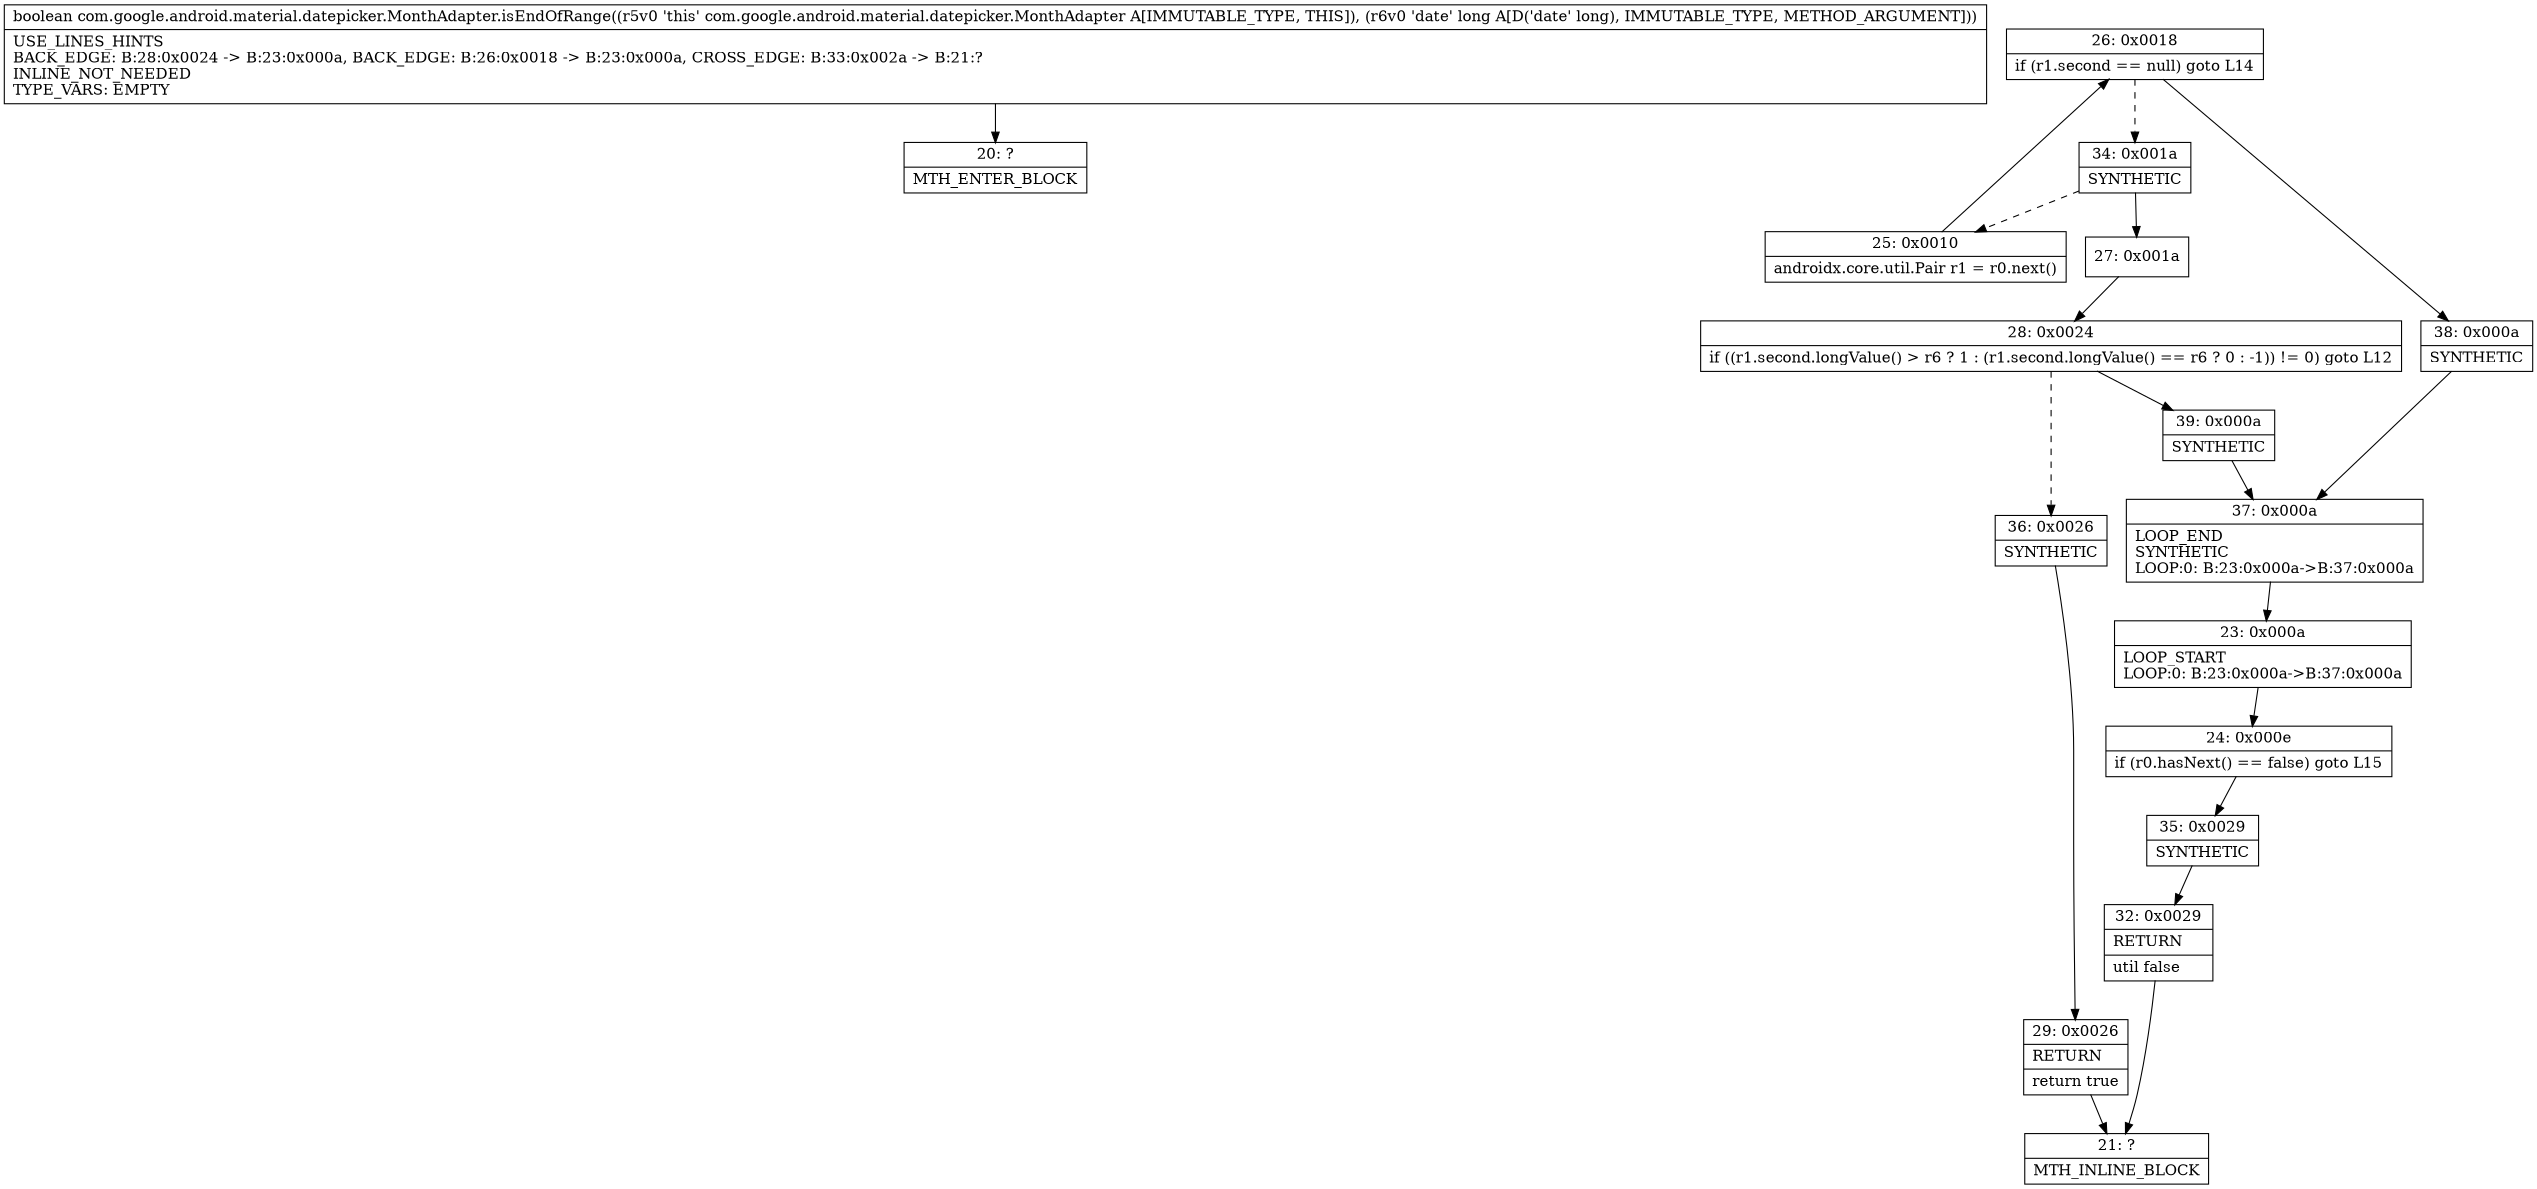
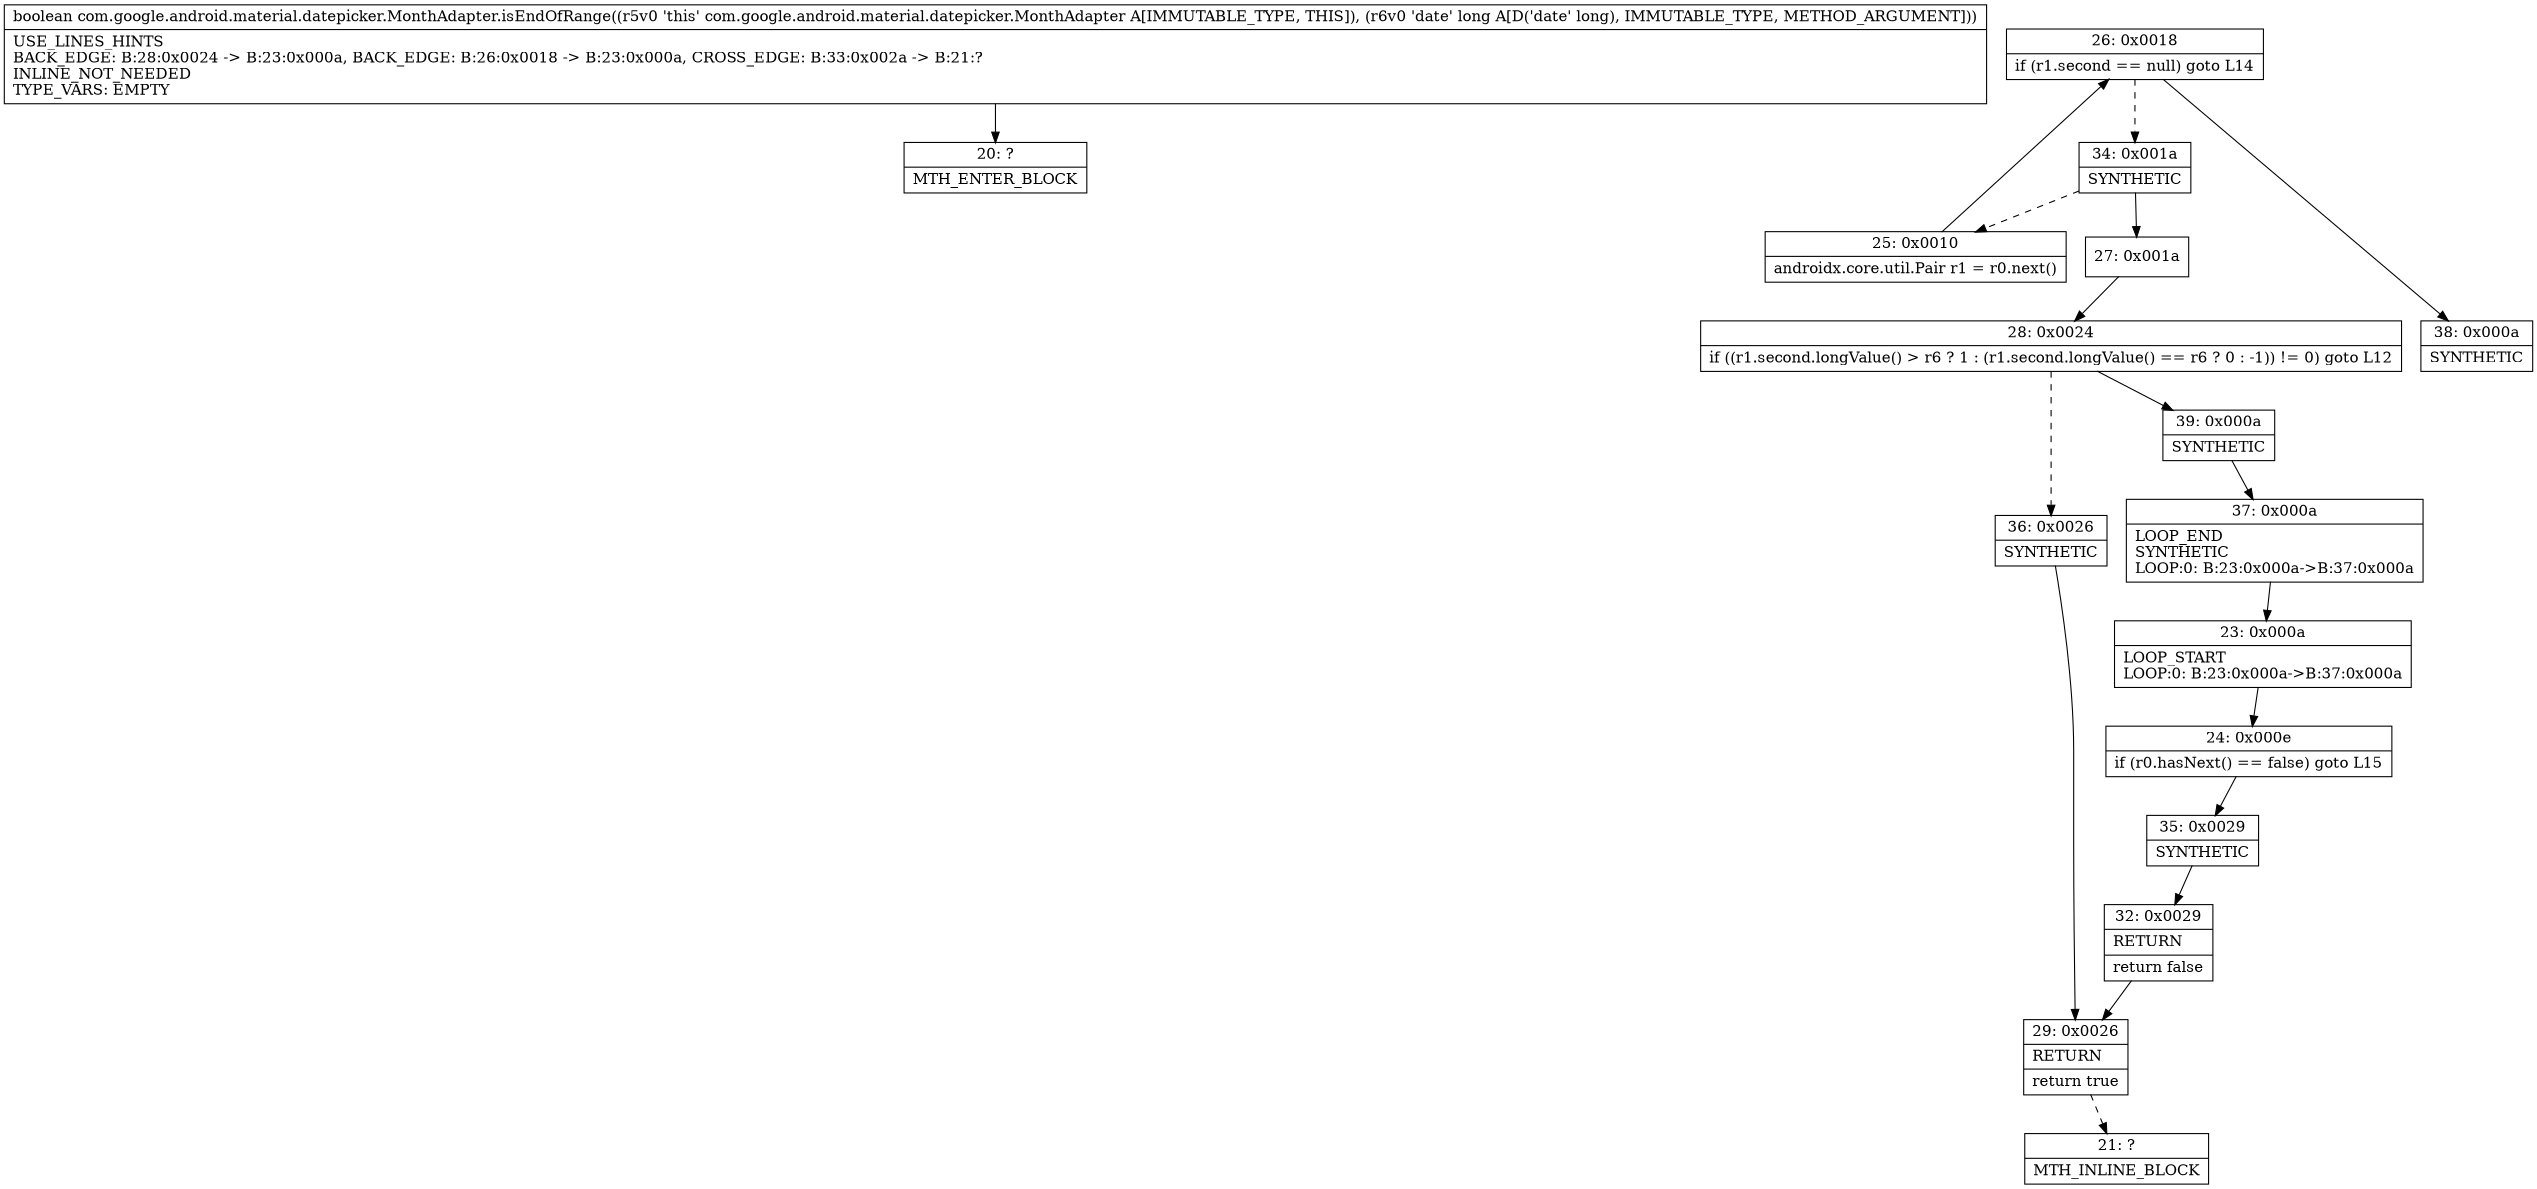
(2388, 432) -> none
(2147, 968) -> (2159, 968)
(2145, 1053) -> (2120, 996)
(2097, 1109) -> (2097, 1109)
